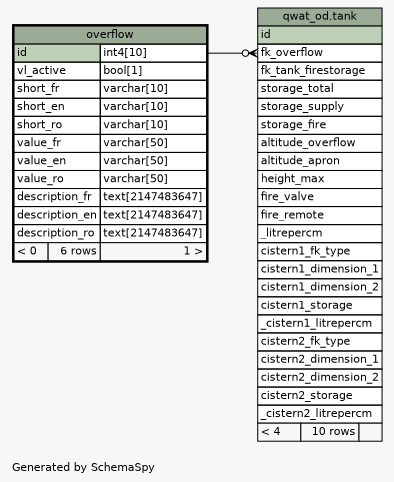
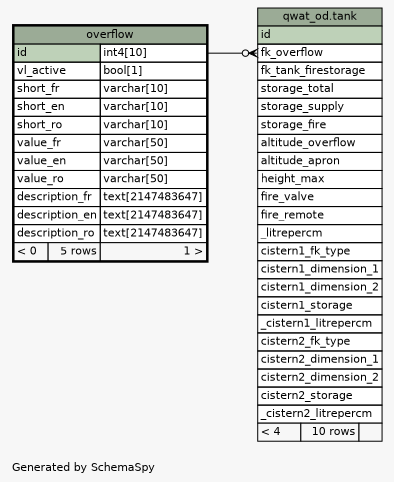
(79, 251) -> (79, 251)
